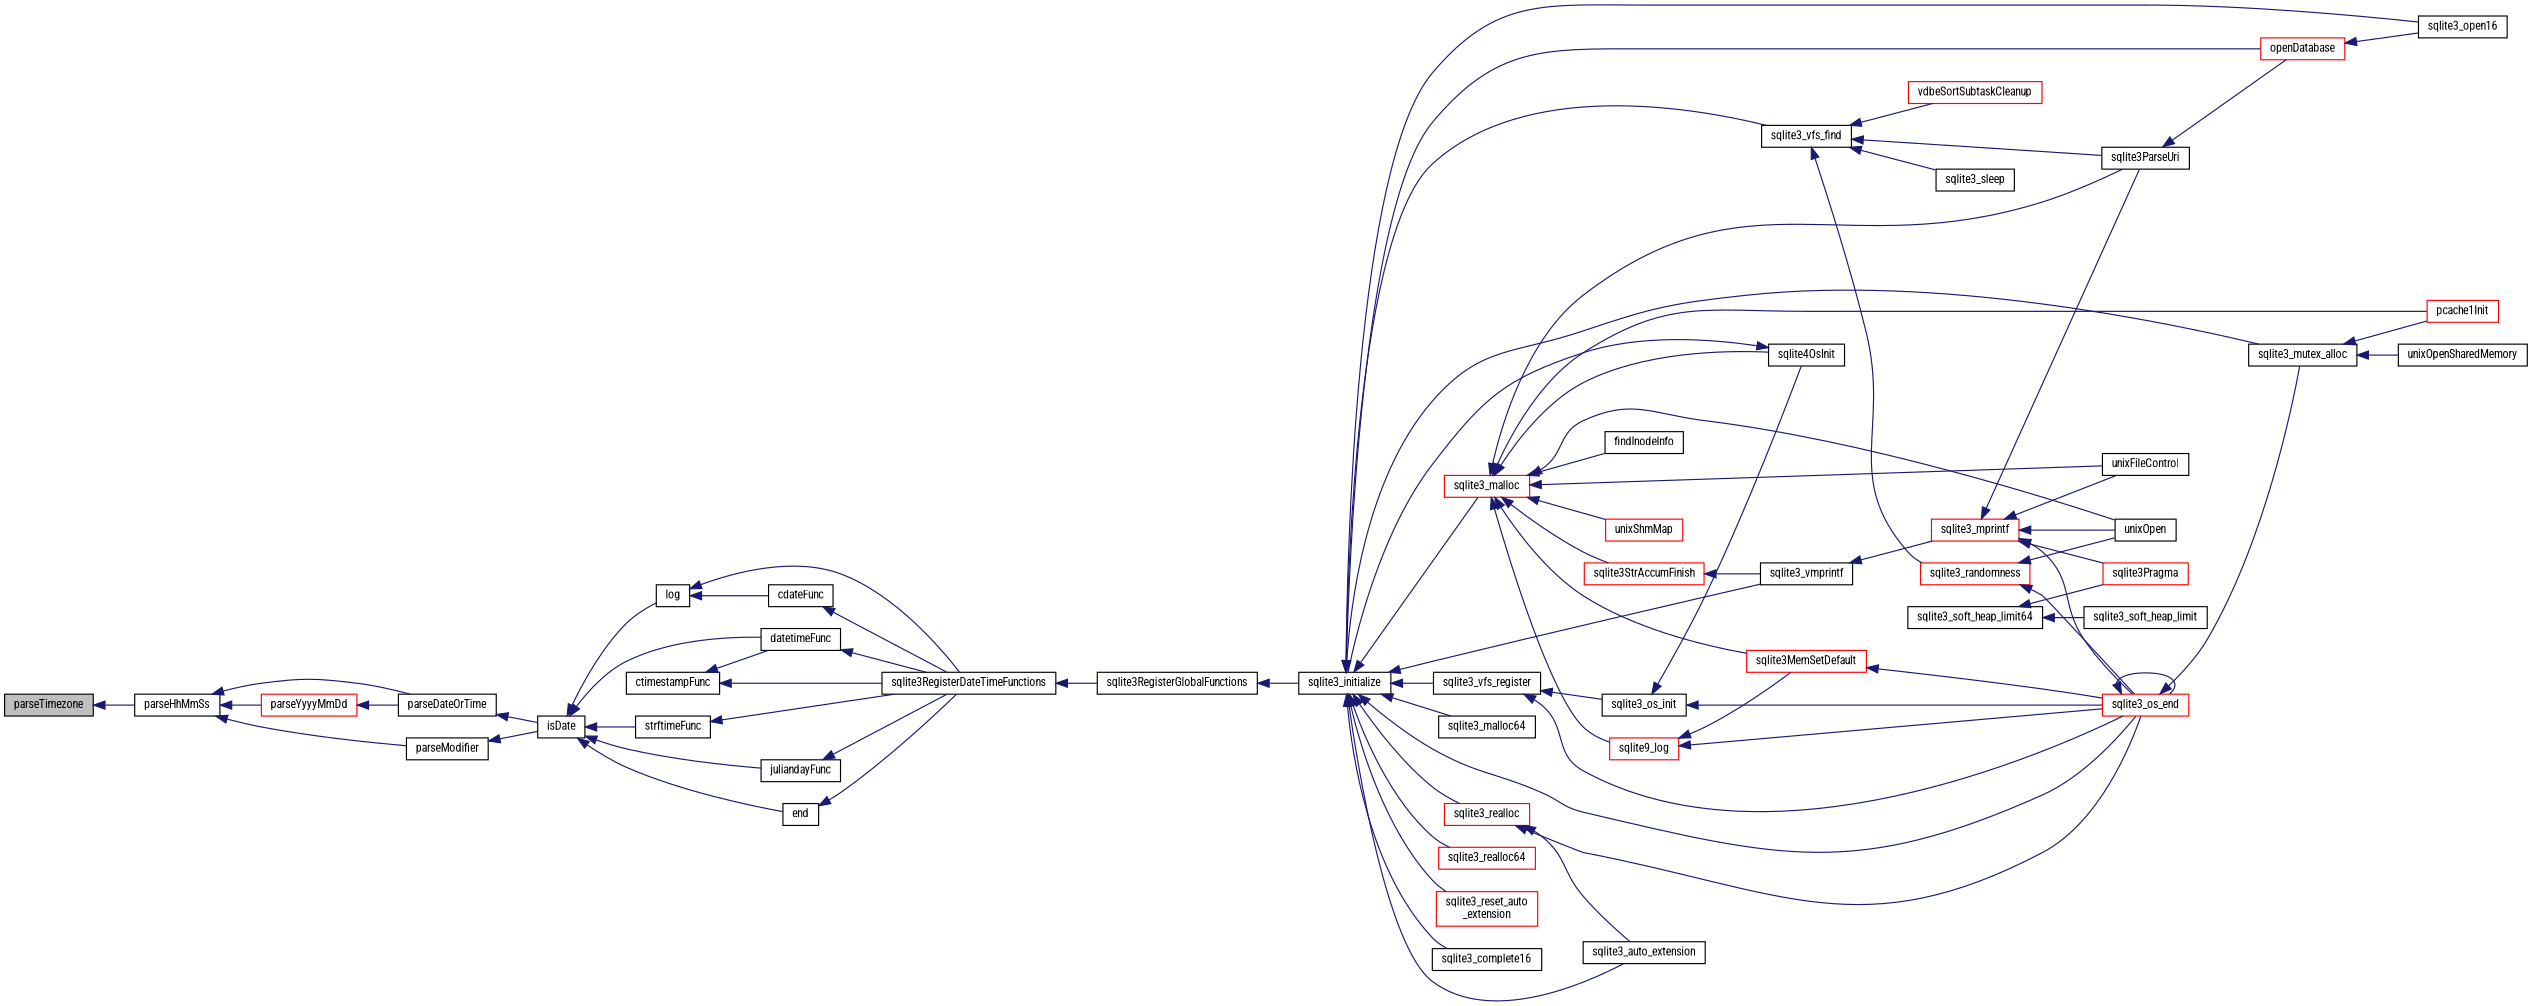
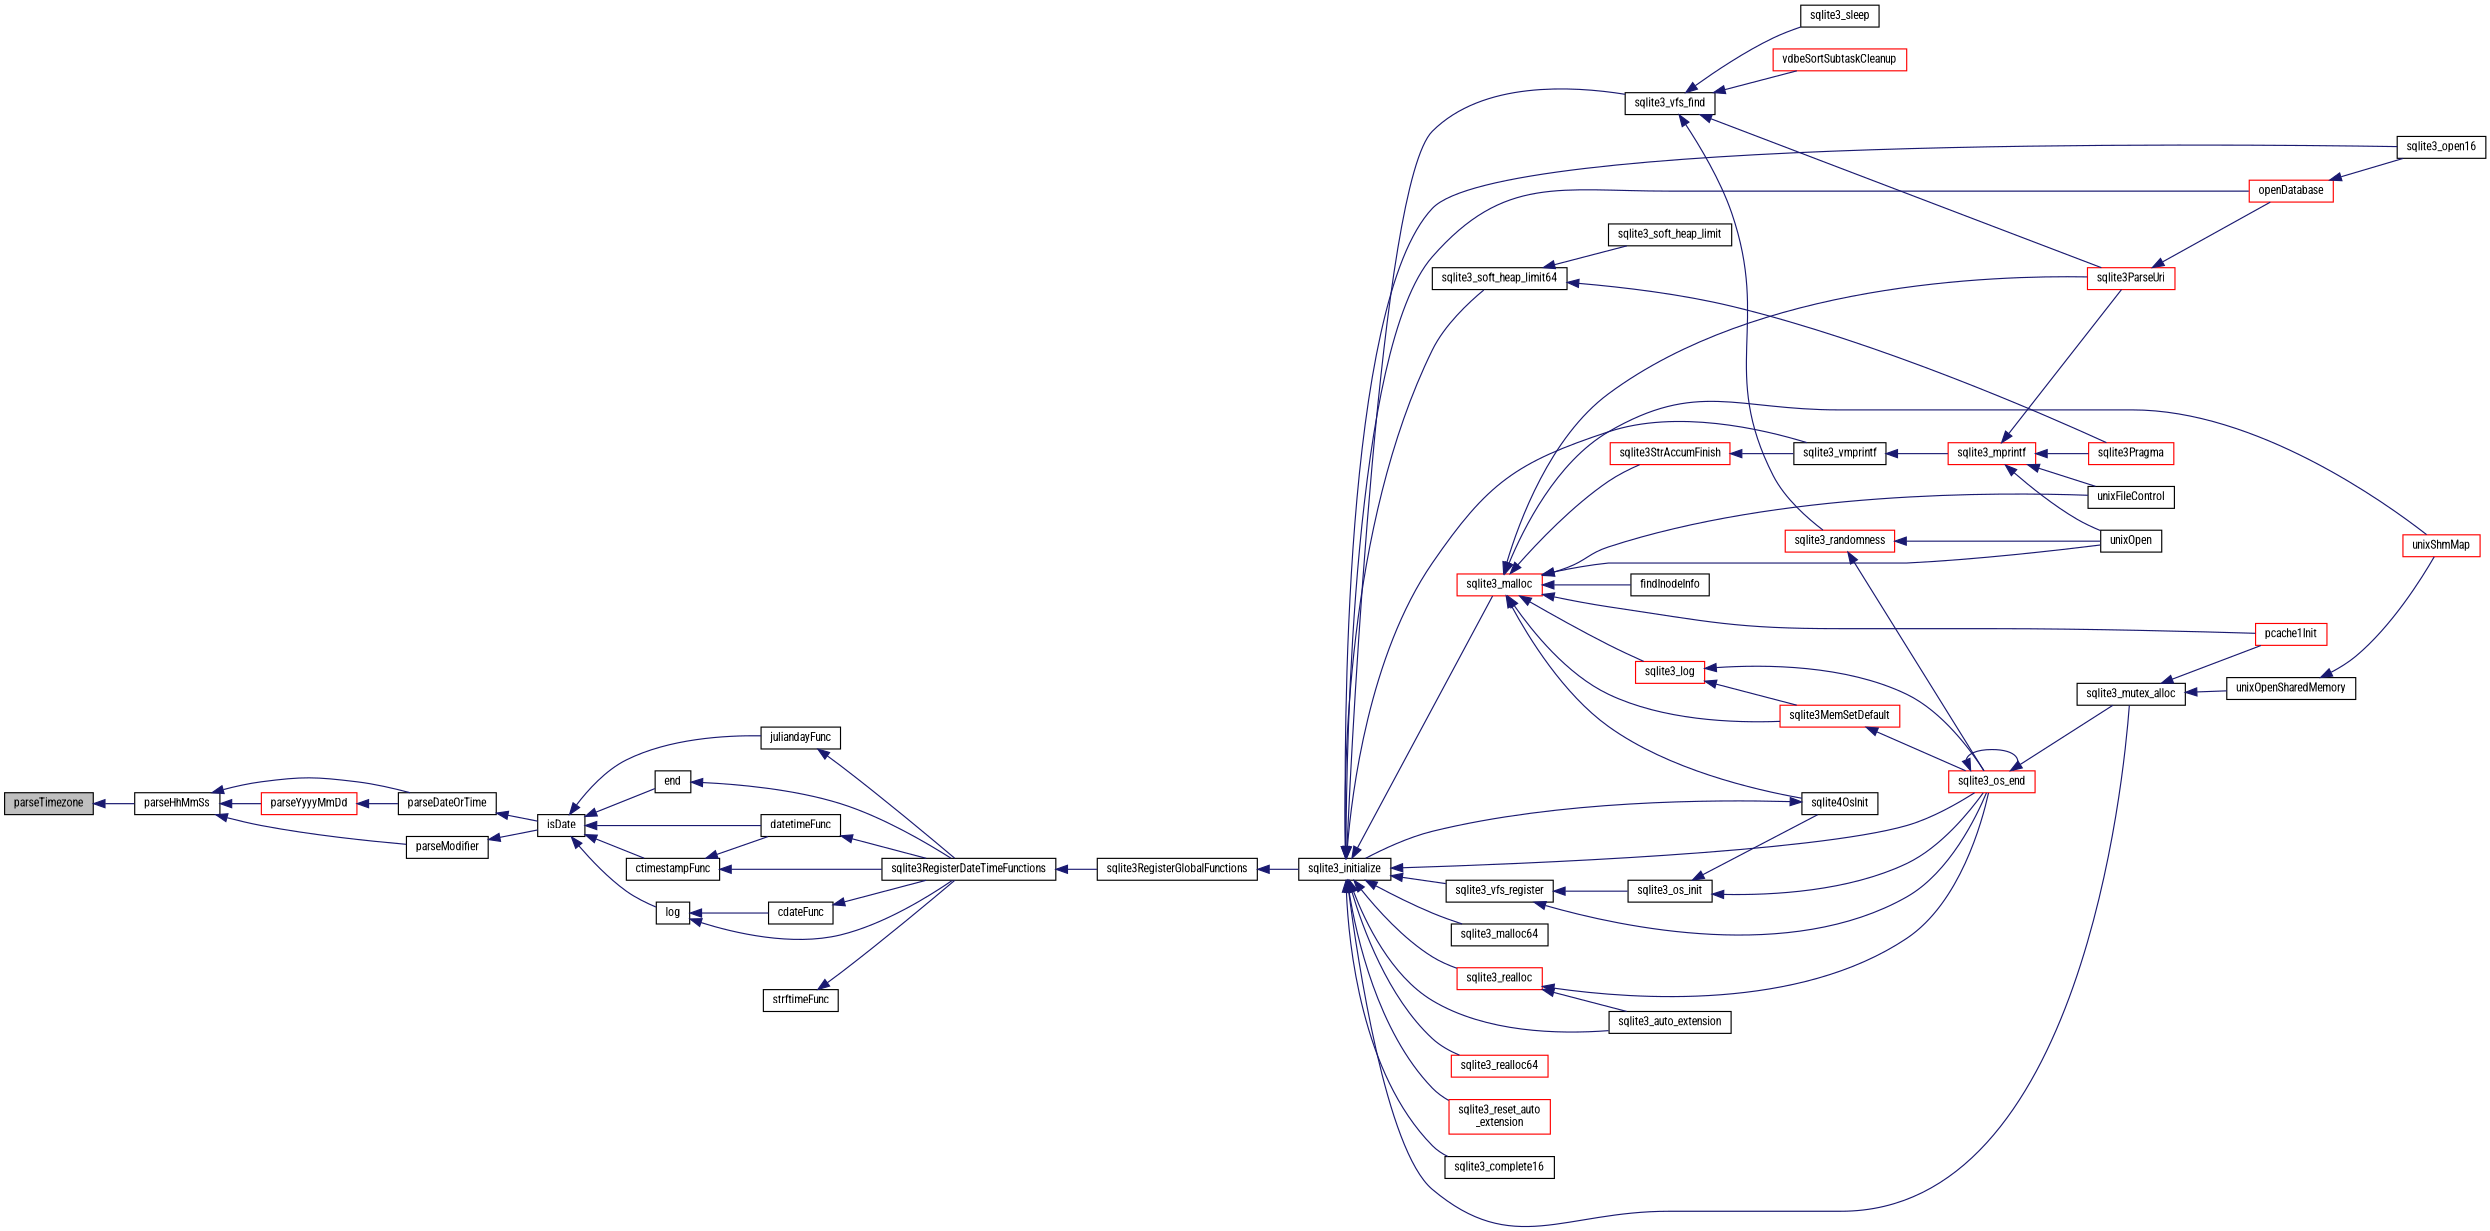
(2146, 158) -> (2131, 279)
none -> (1375, 525)
(2070, 608) -> none
none -> (2390, 621)
(616, 727) -> (620, 849)
(1644, 749) -> (1670, 672)
